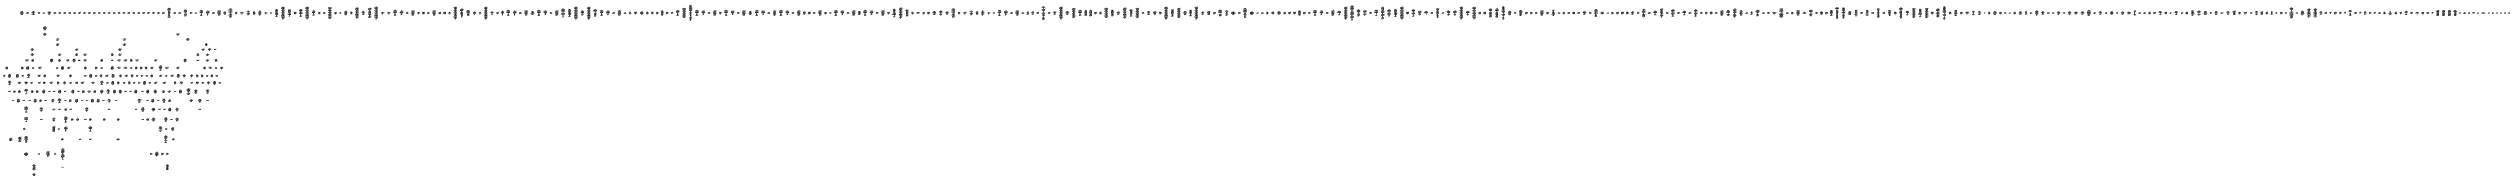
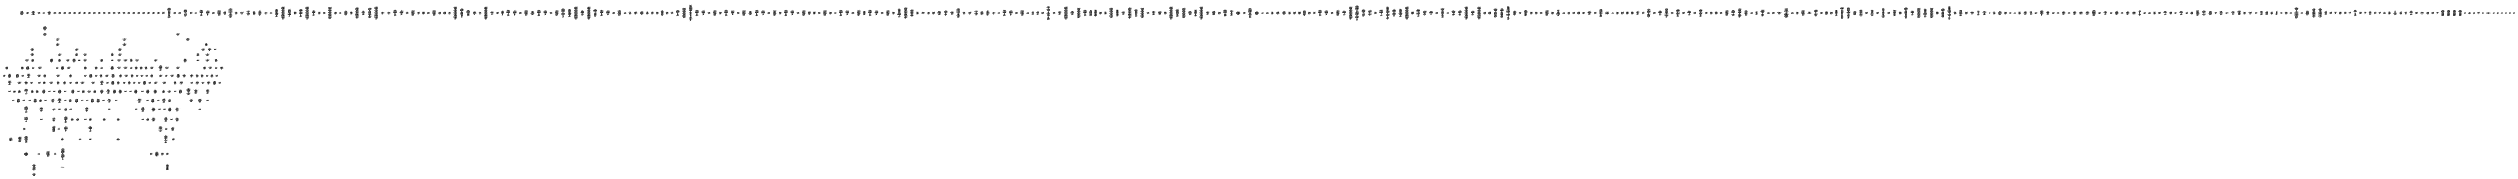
none -> (780, 13)
